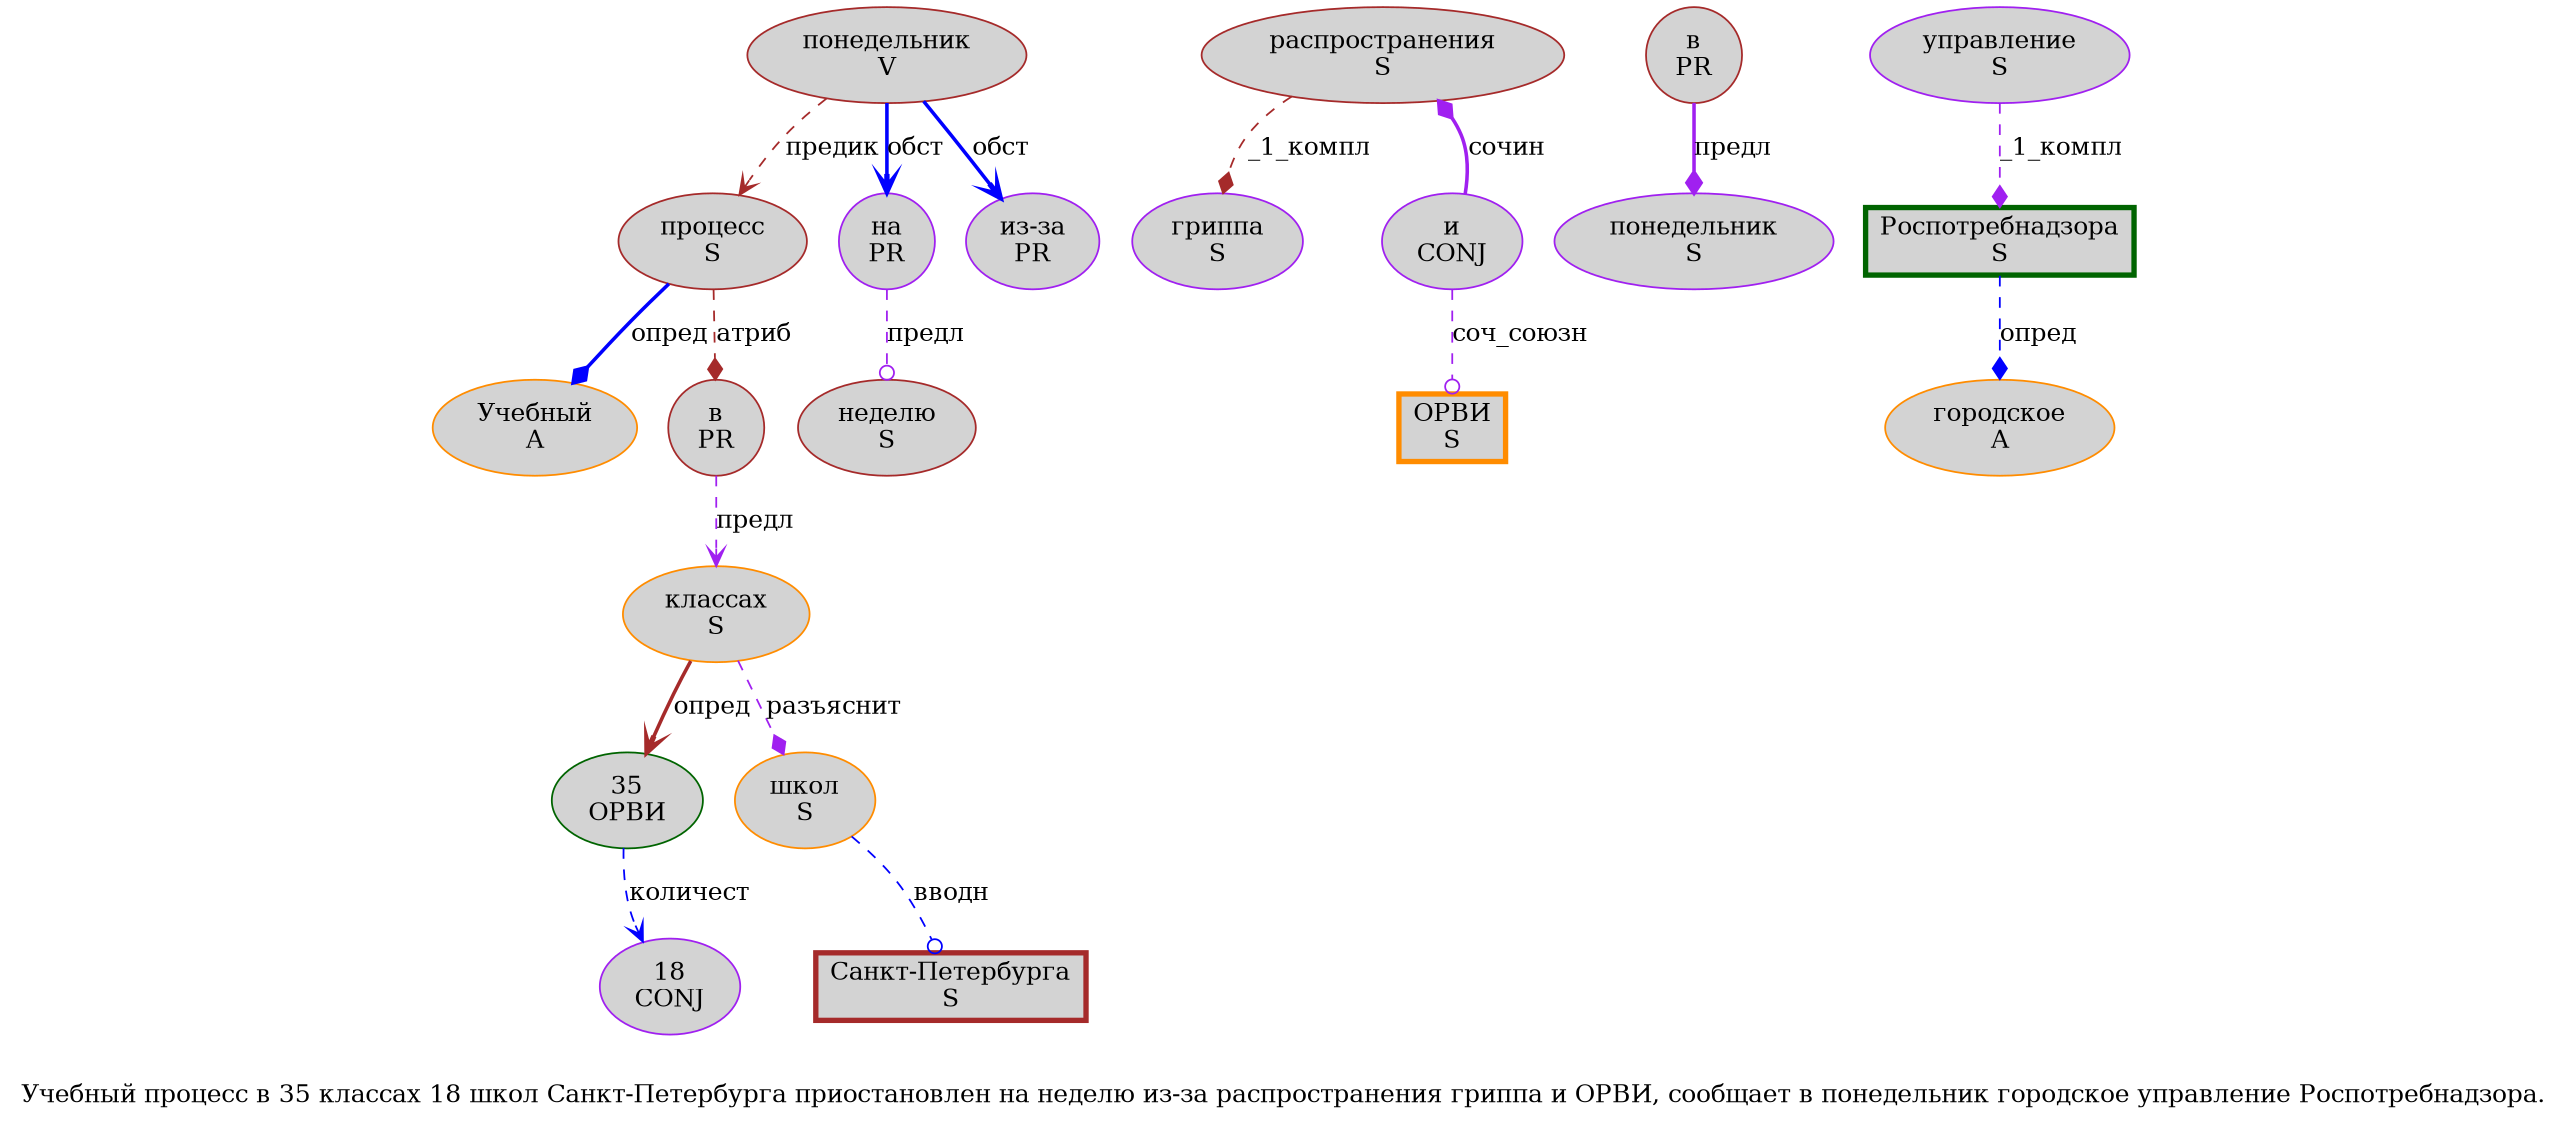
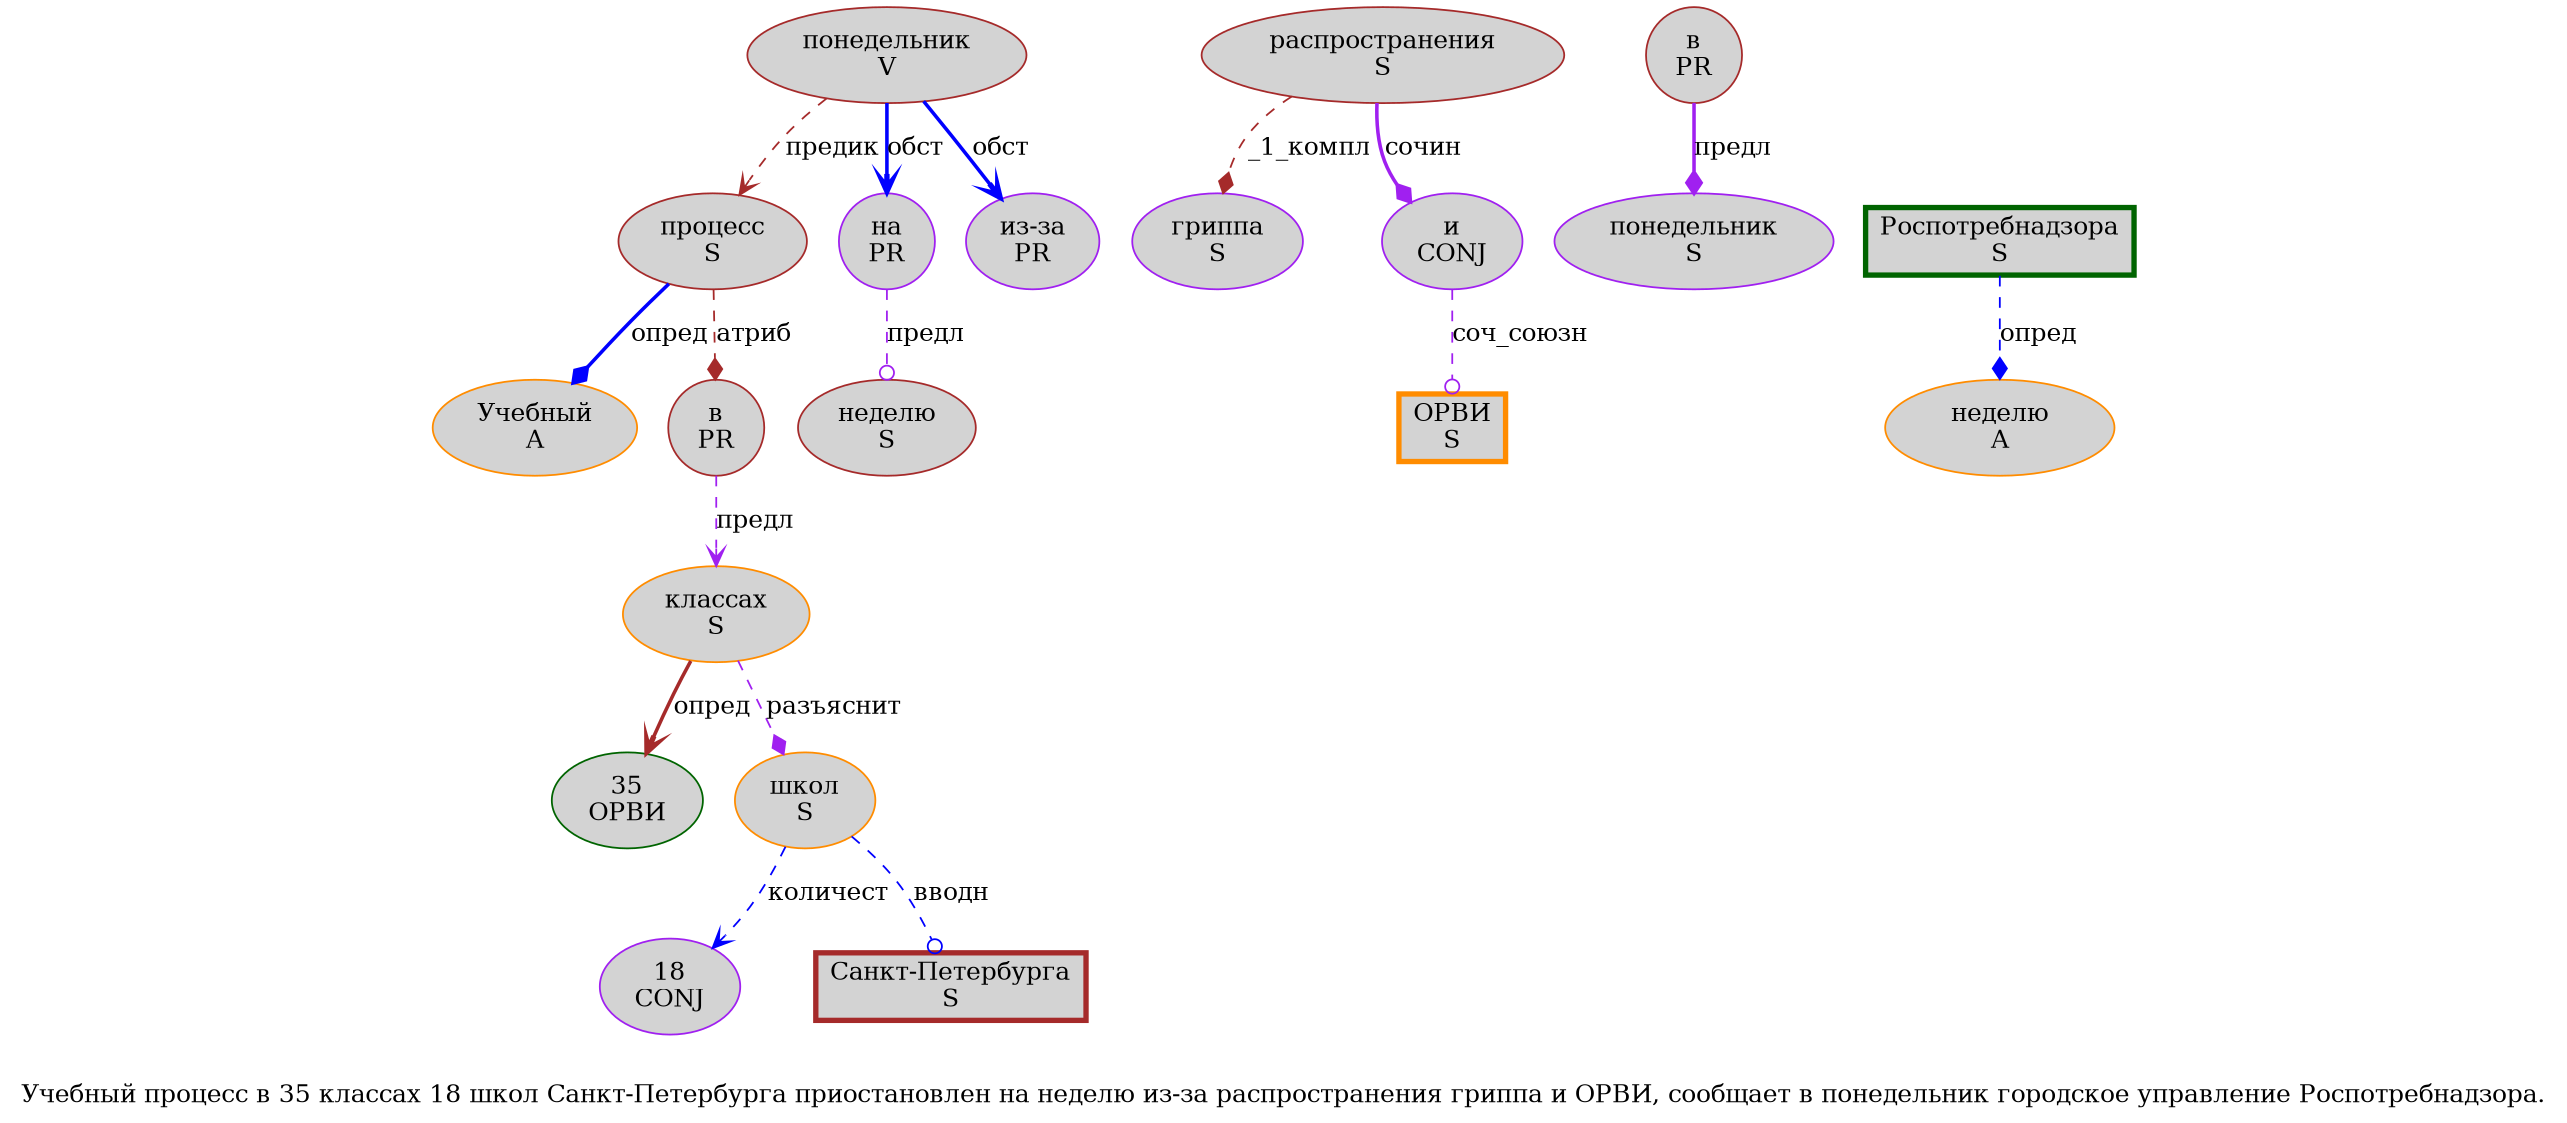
(2000, 55) -> none
(1466, 155) -> (1380, 146)
(2000, 428) -> (2000, 428)
(625, 887) -> (759, 894)
